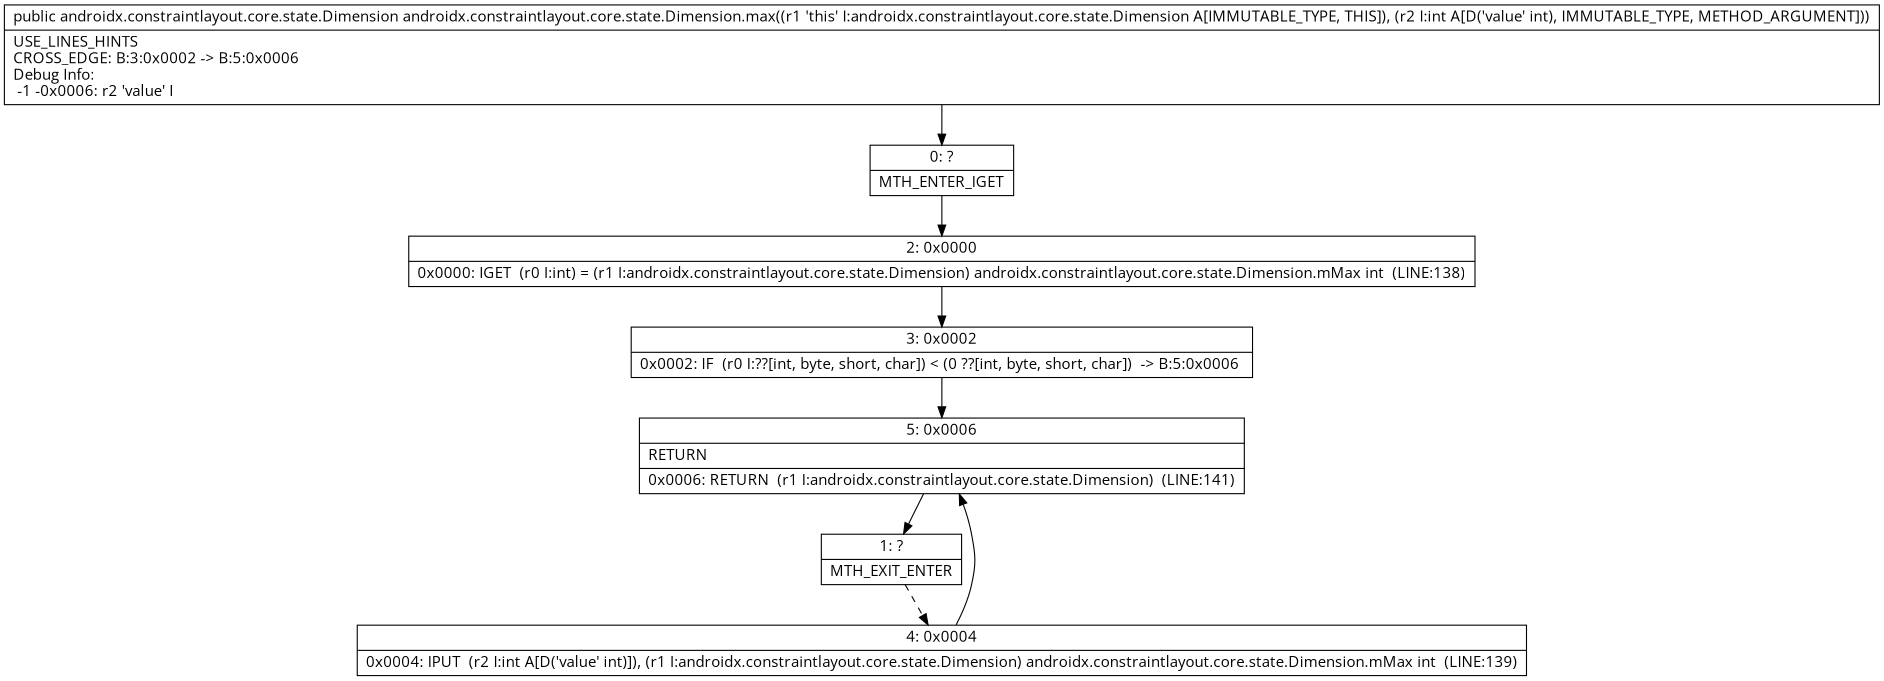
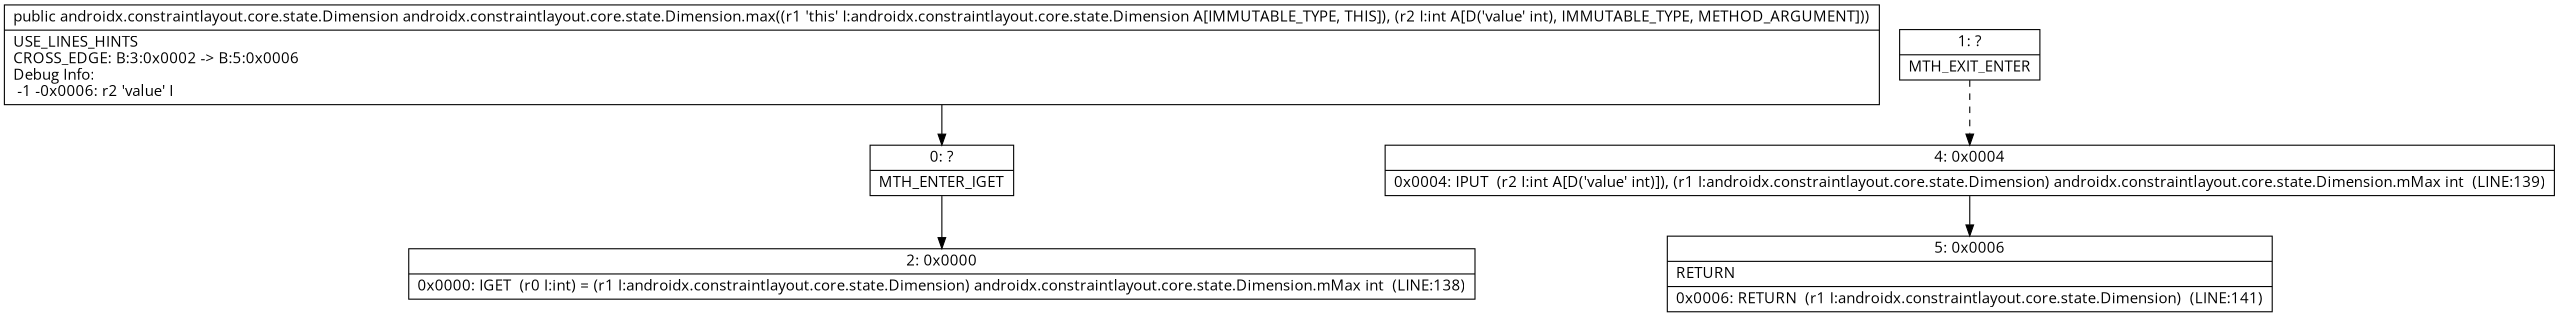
(942, 352) -> none
(916, 509) -> none
